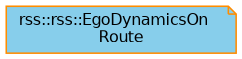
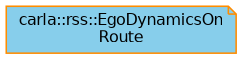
(121, 30) -> (121, 30)
